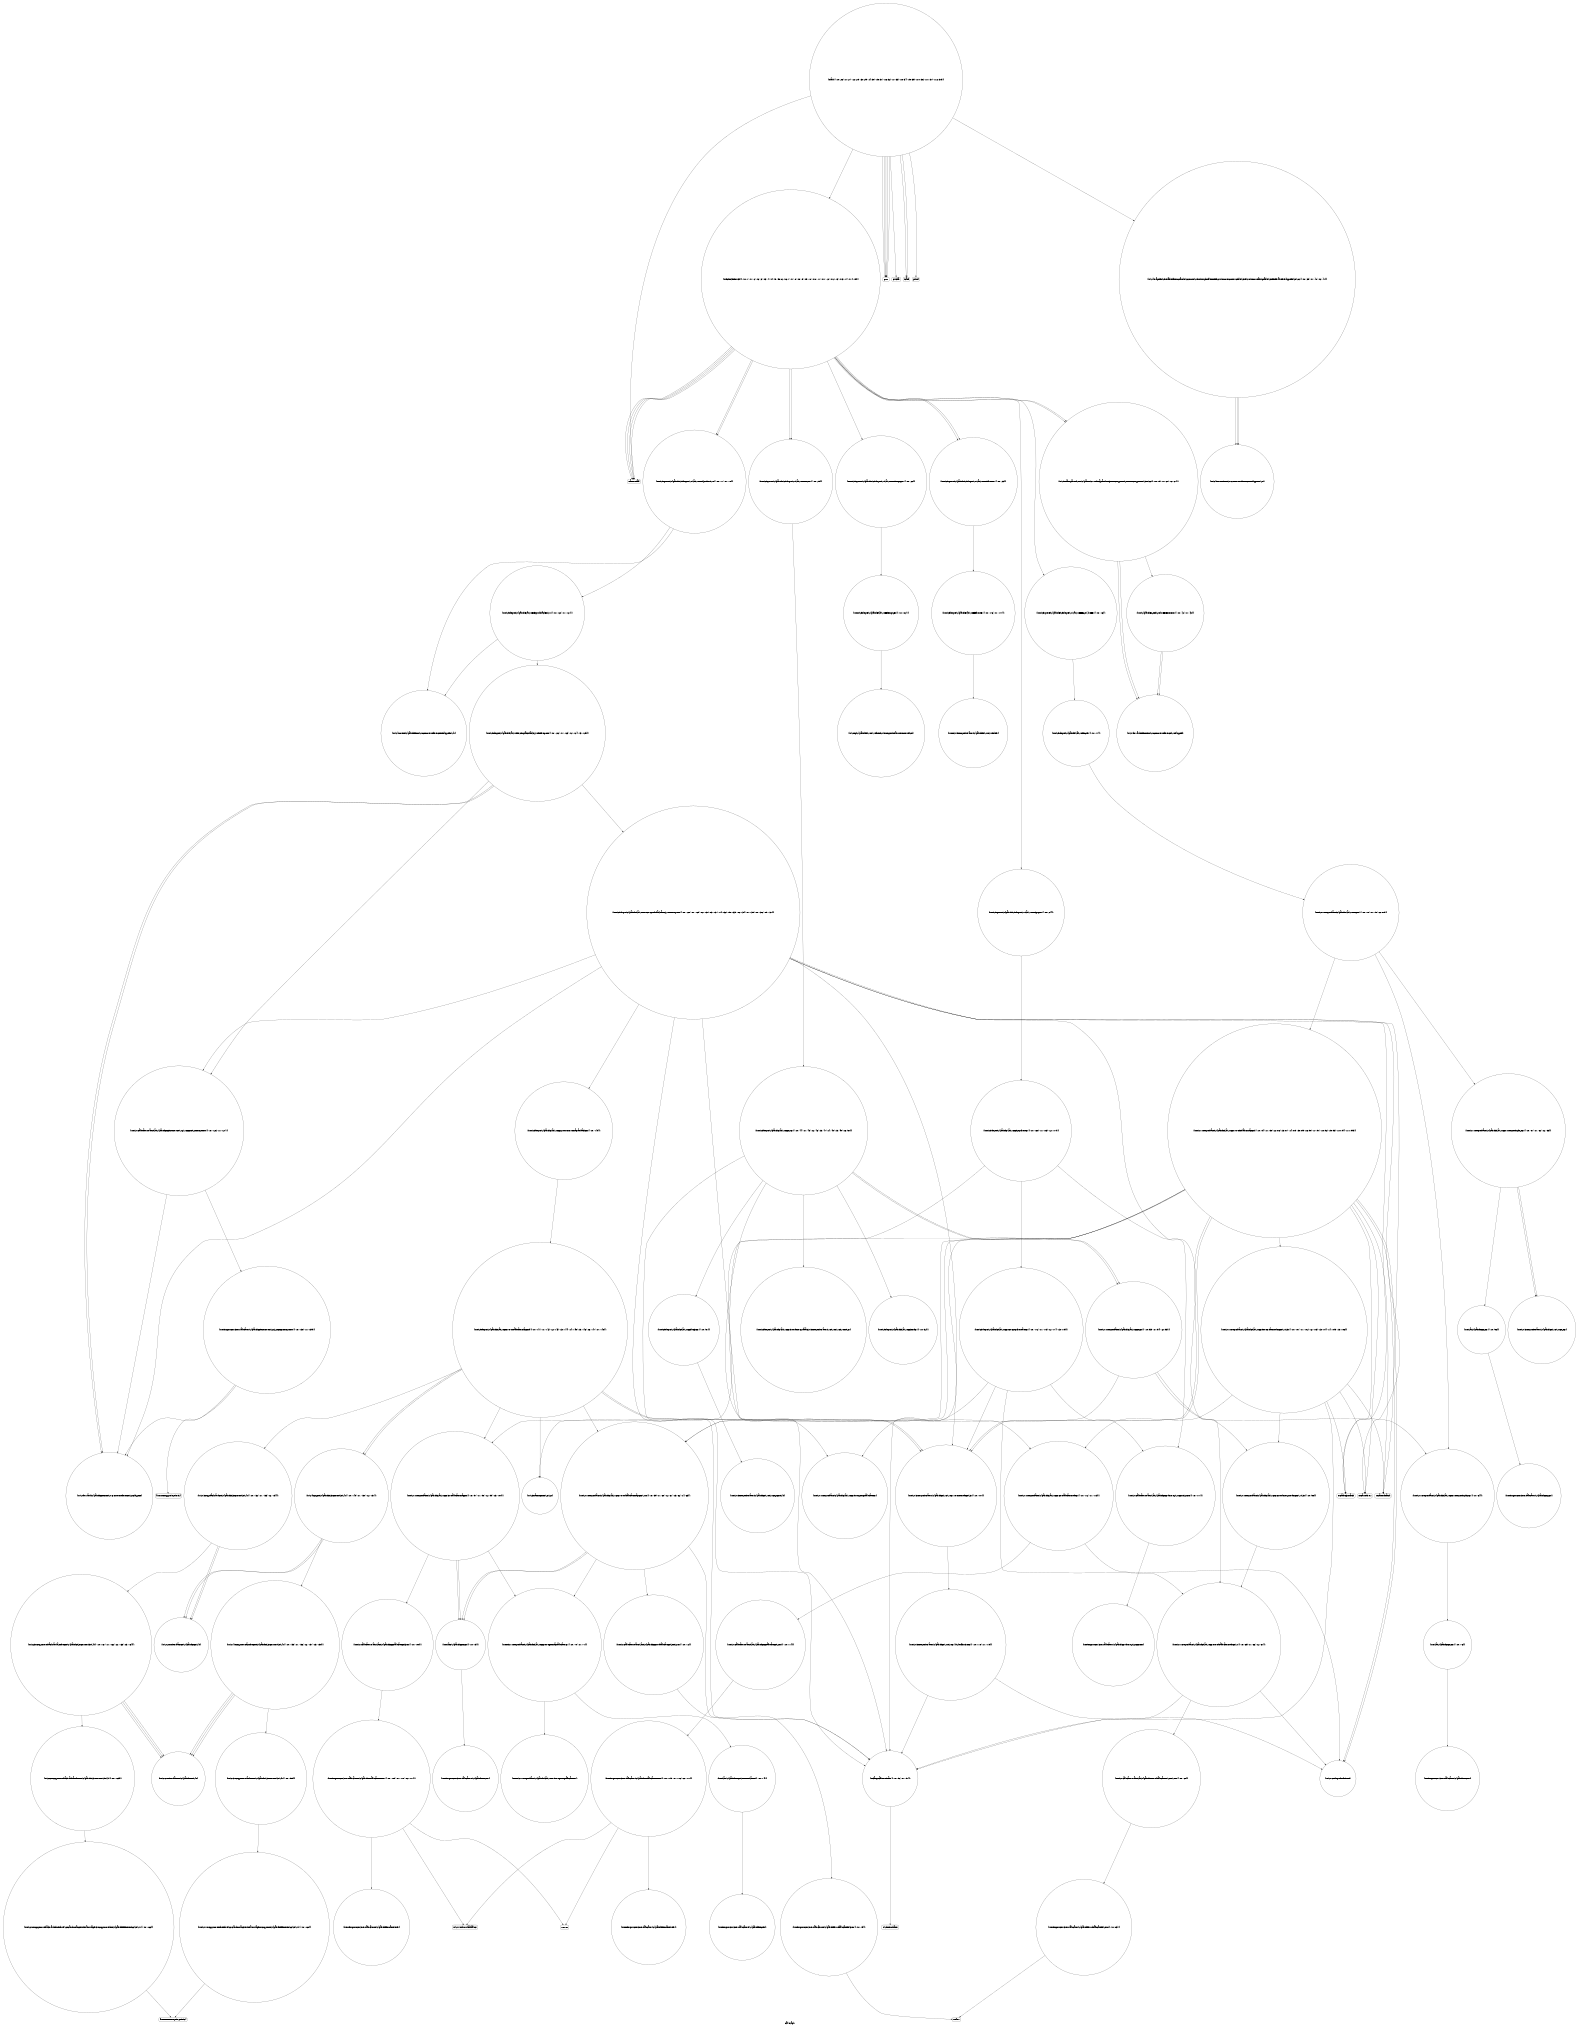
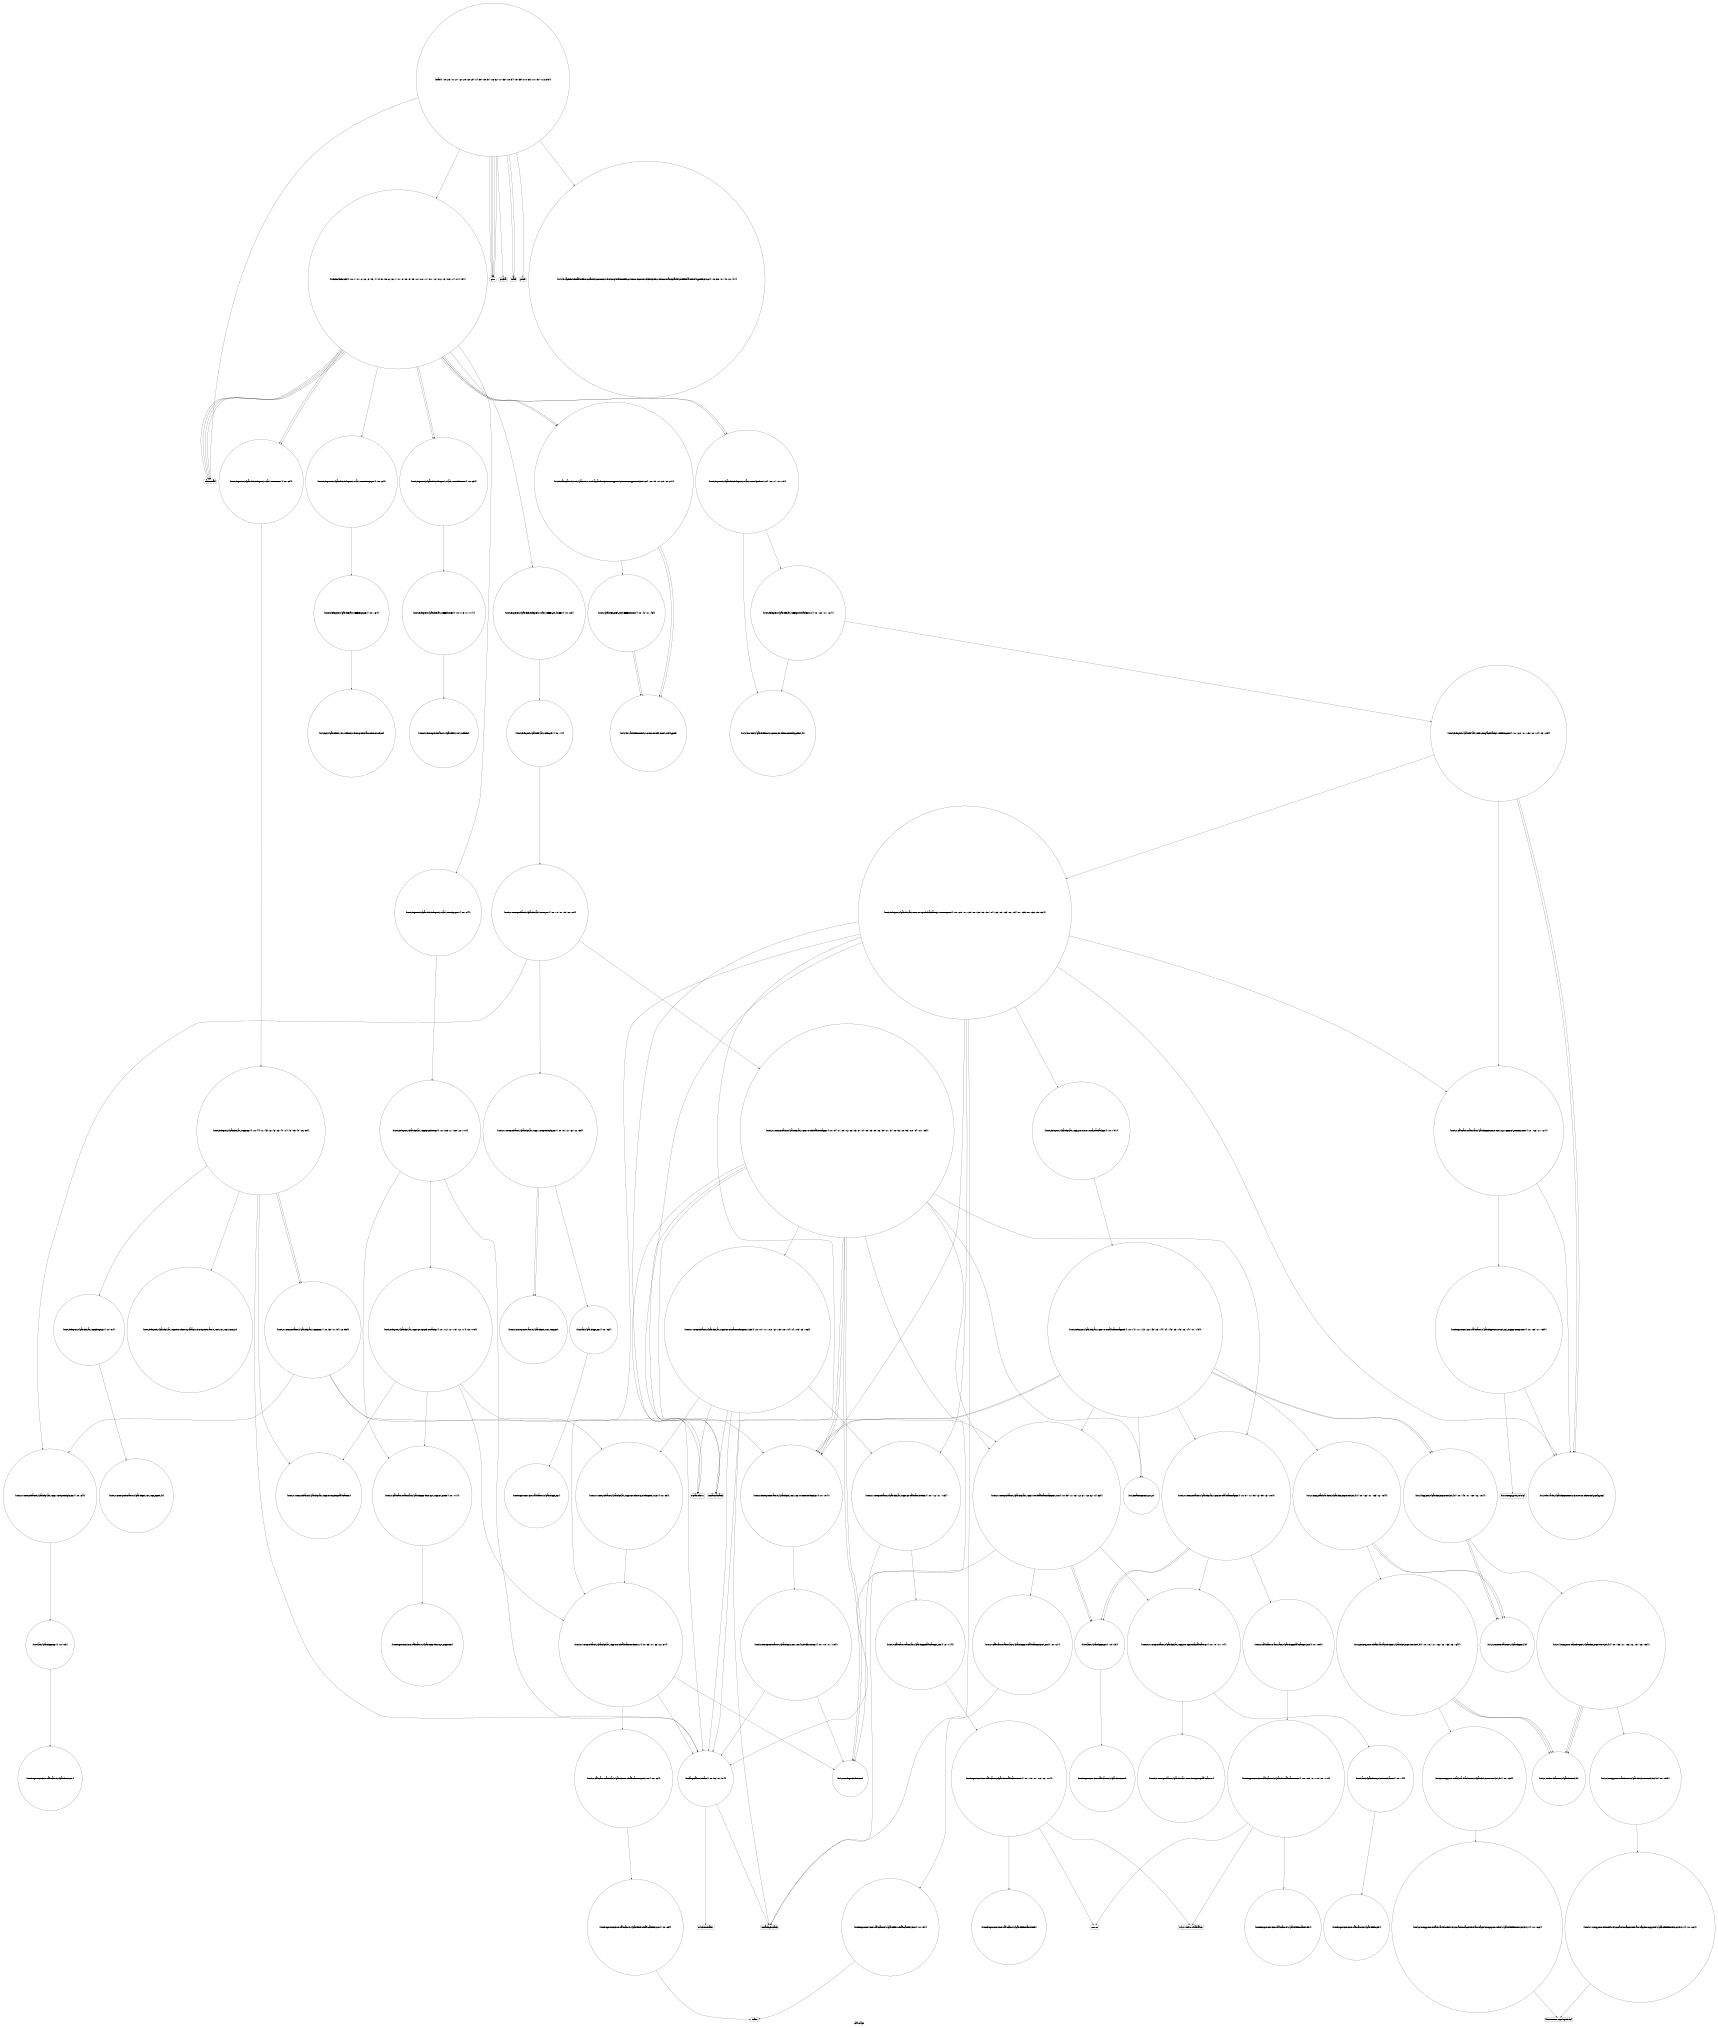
(1237, 482) -> none
(903, 1330) -> none
none -> (742, 1864)
